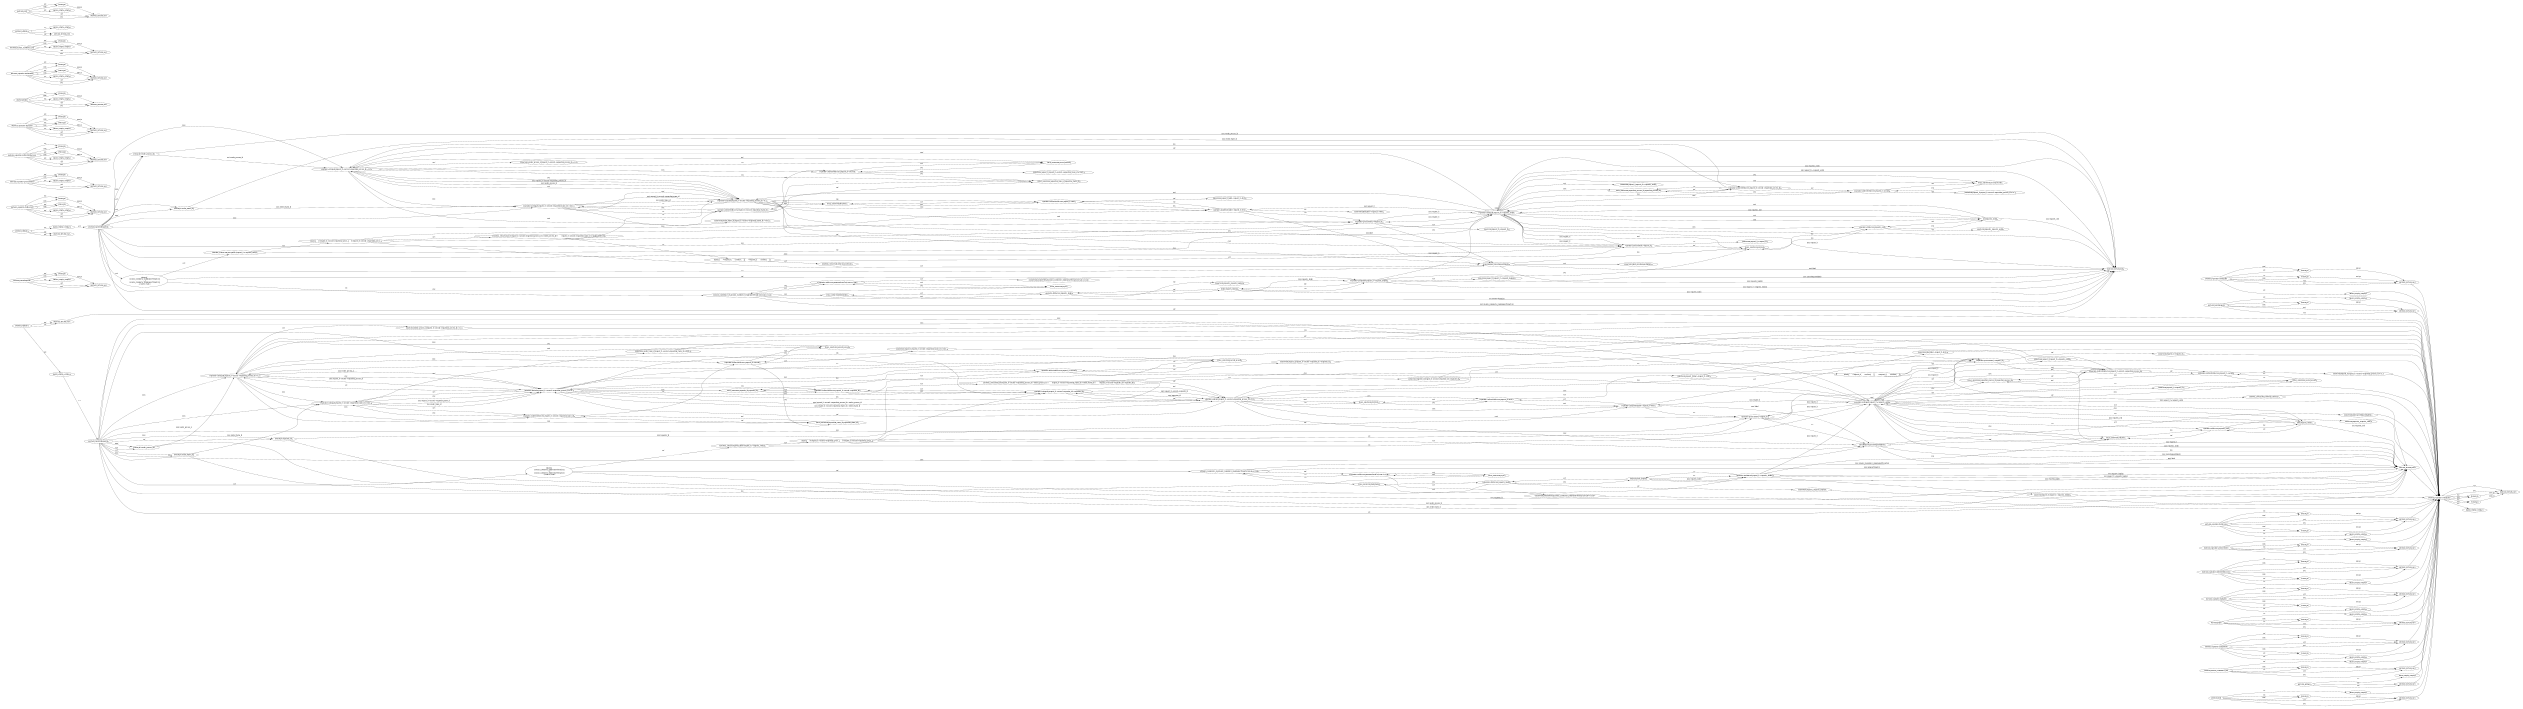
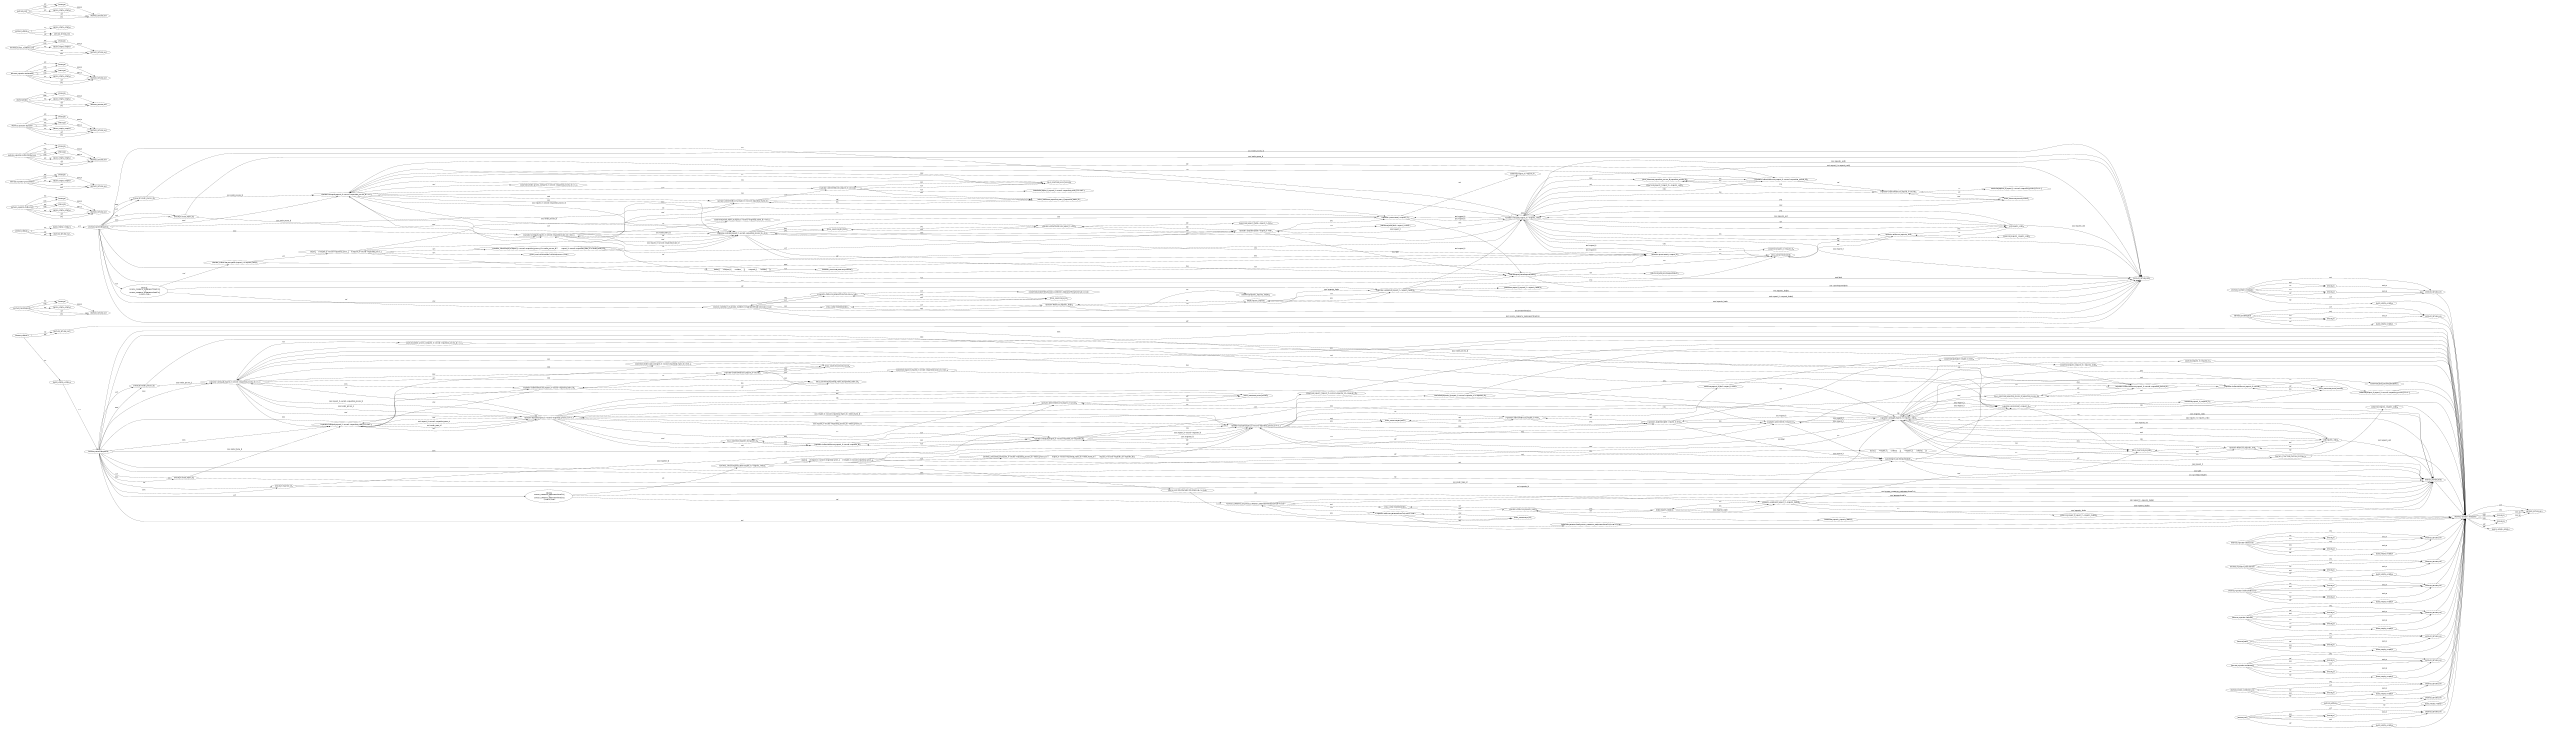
none -> (549, 255)
none -> (1188, 490)
